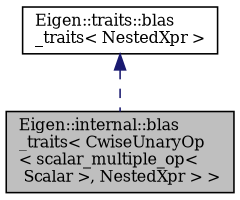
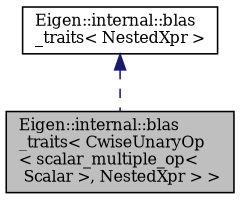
(120, 30) -> (120, 30)
